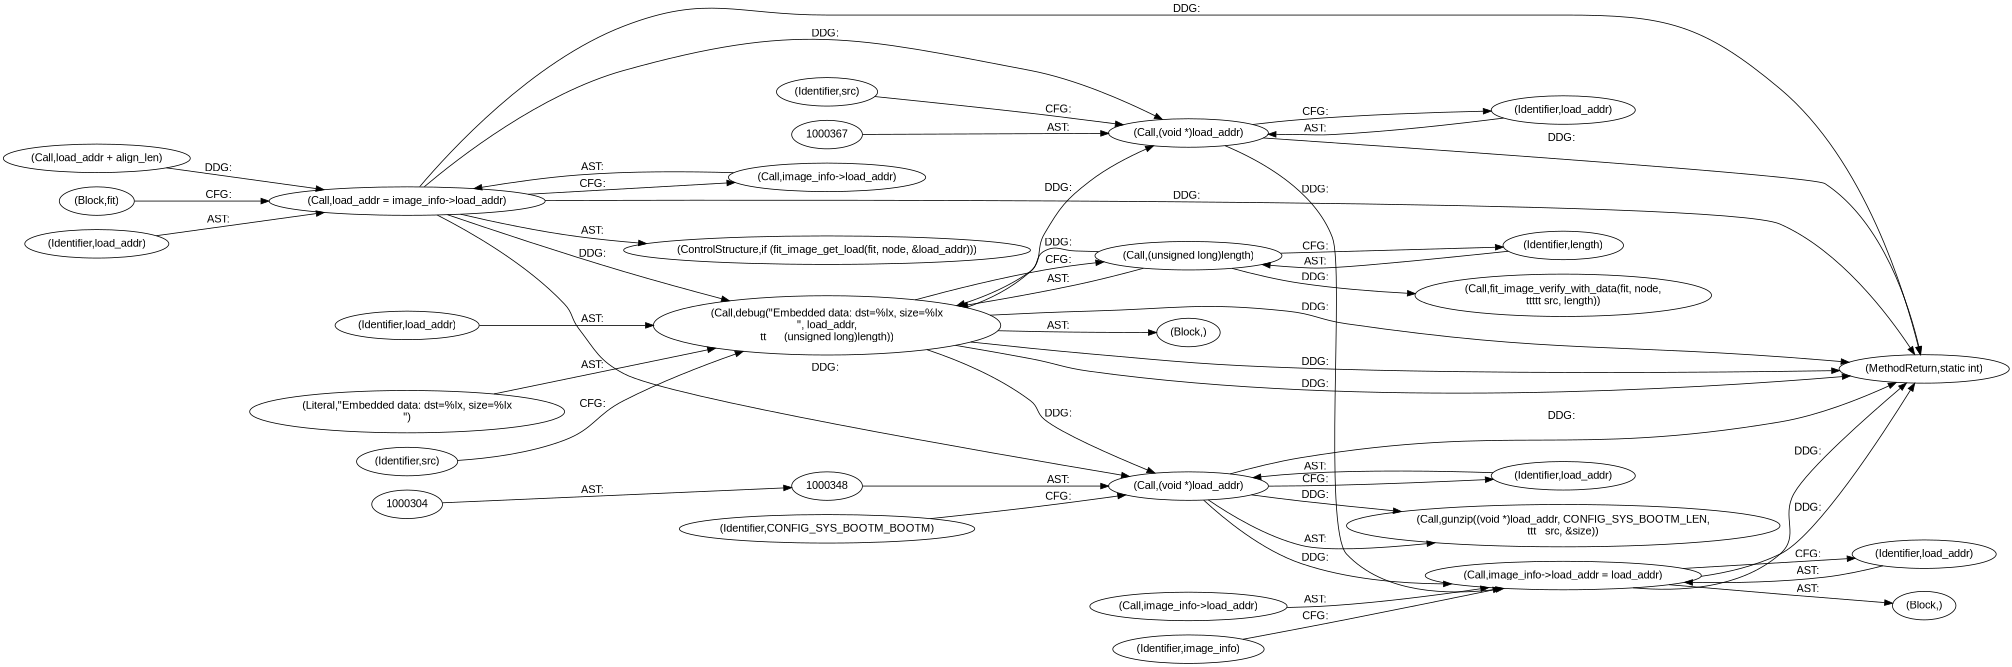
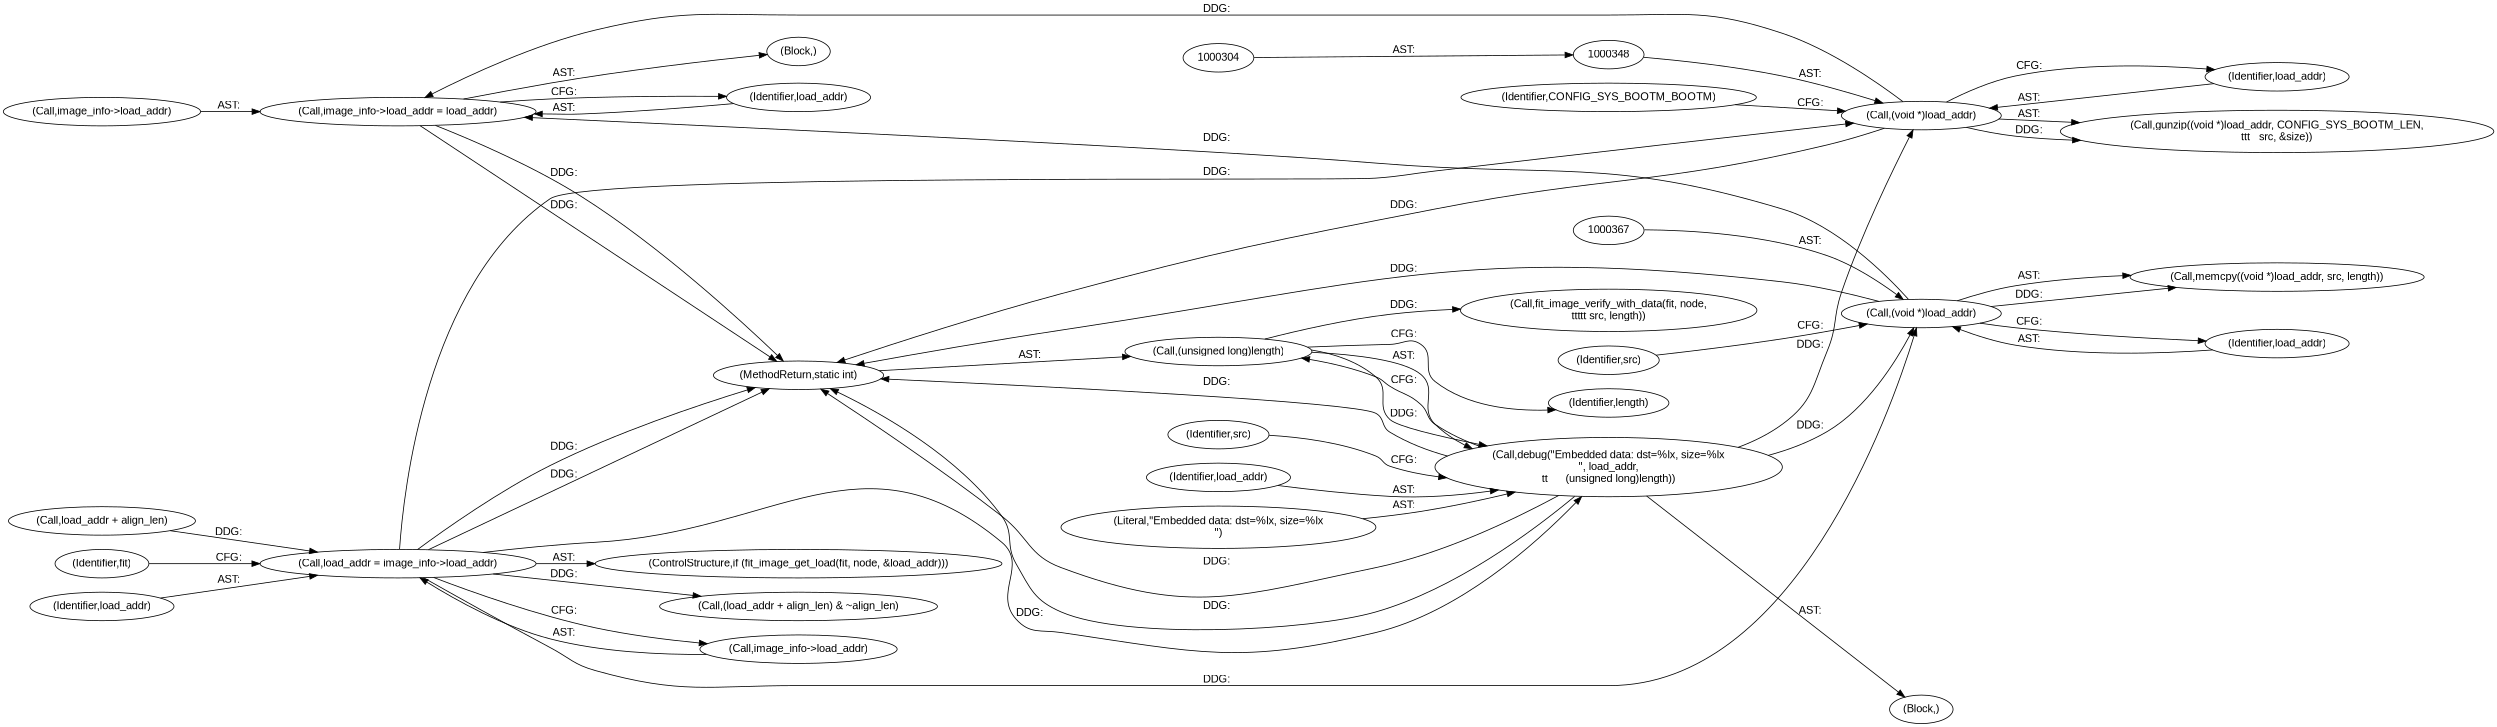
(97, 201) -> (102, 564)
(1389, 263) -> (1001, 364)
none -> (2277, 277)
none -> (799, 606)
(1188, 649) -> none
